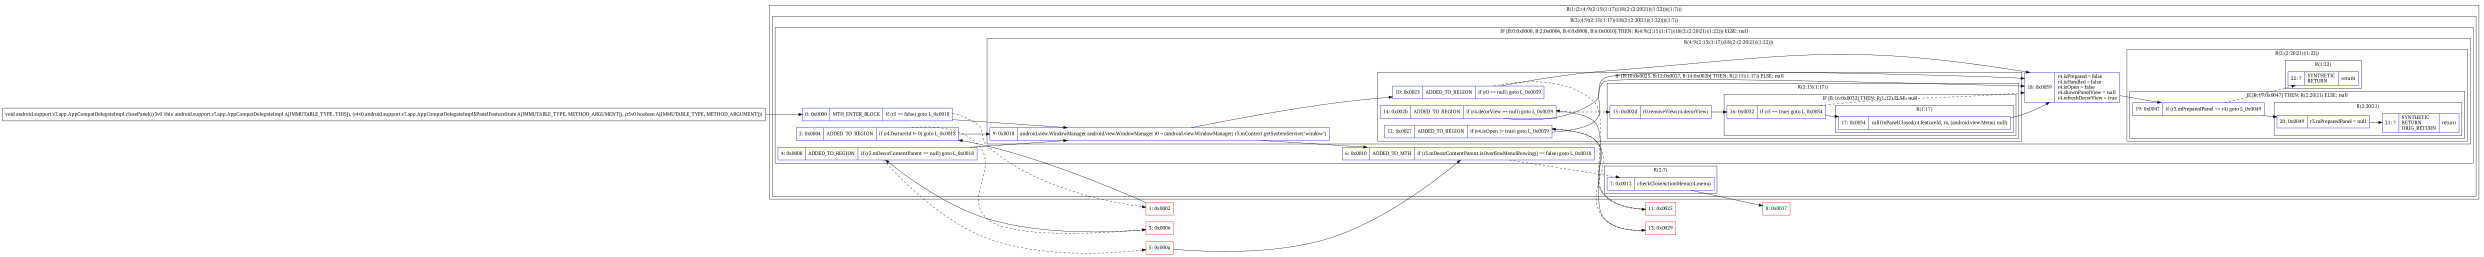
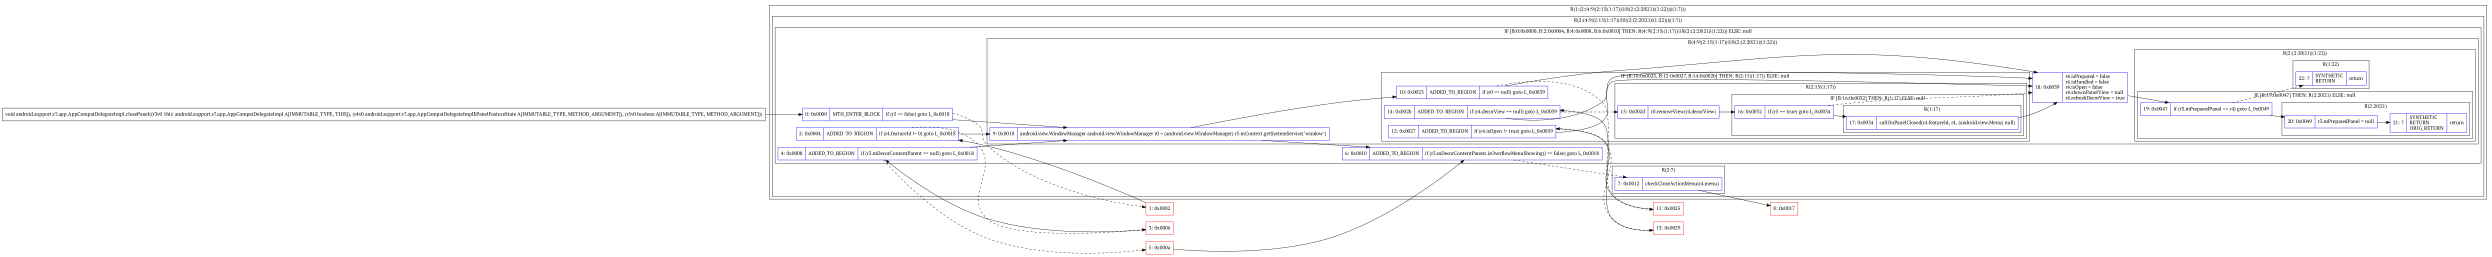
(1392, 153) -> (1396, 153)
